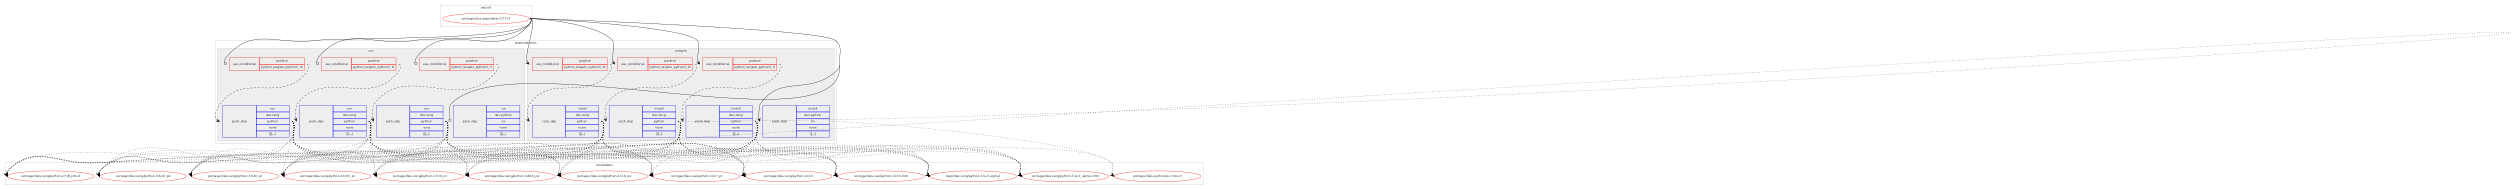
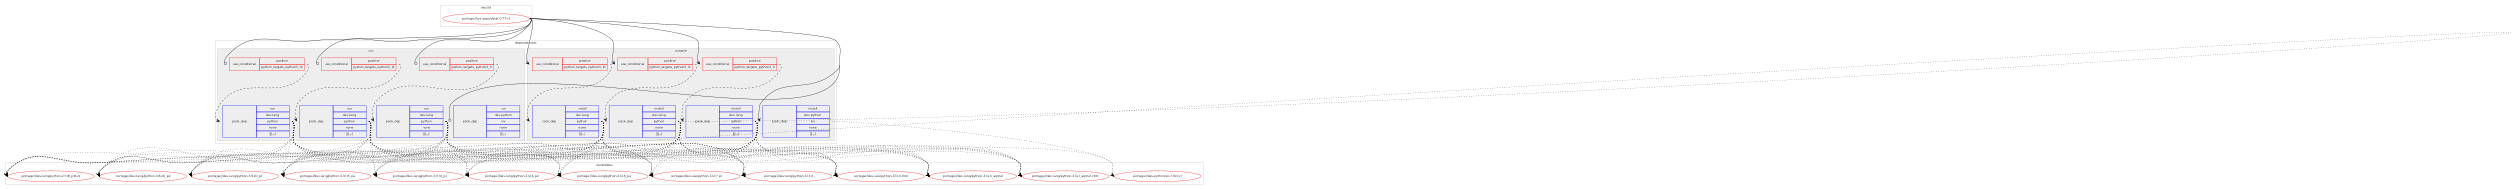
(328, 176) -> (328, 176)
(512, 176) -> (512, 176)
(973, 176) -> (973, 176)
(1065, 176) -> (1065, 176)
